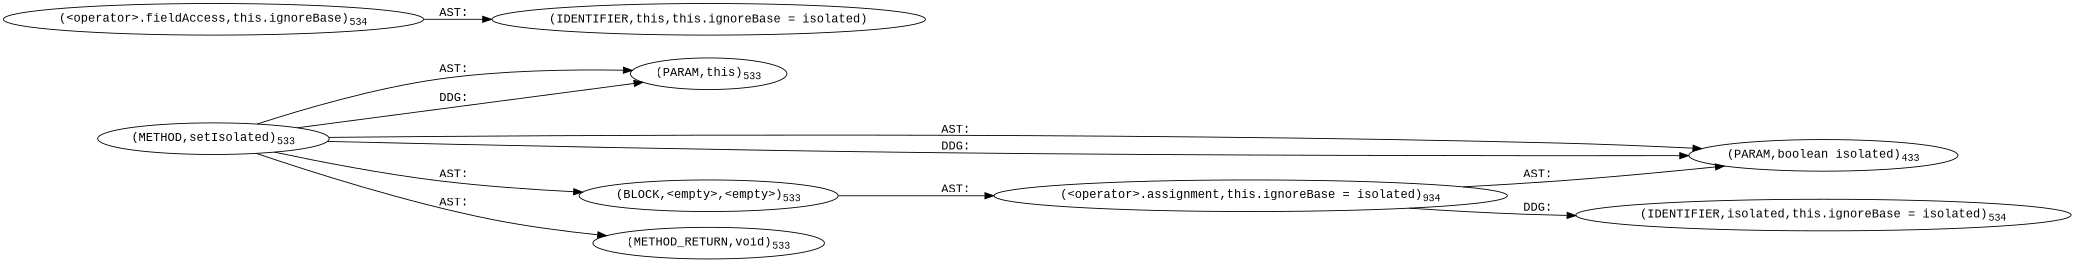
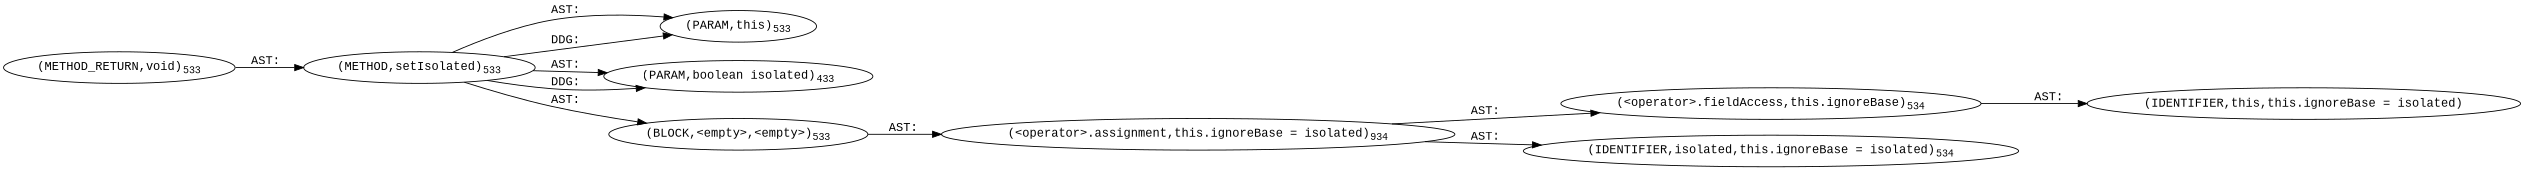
(1589, 179) -> (1491, 119)
(425, 204) -> (265, 68)
(1542, 208) -> (1489, 136)
